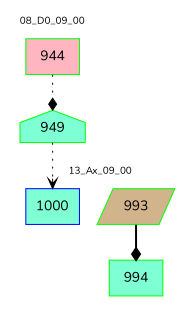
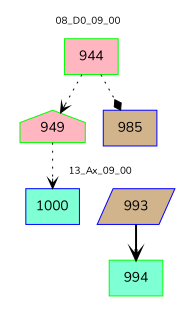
(53, 86) -> (74, 89)
(53, 128) -> (53, 128)
none -> (130, 128)
(136, 207) -> (136, 207)
(136, 236) -> (136, 237)
